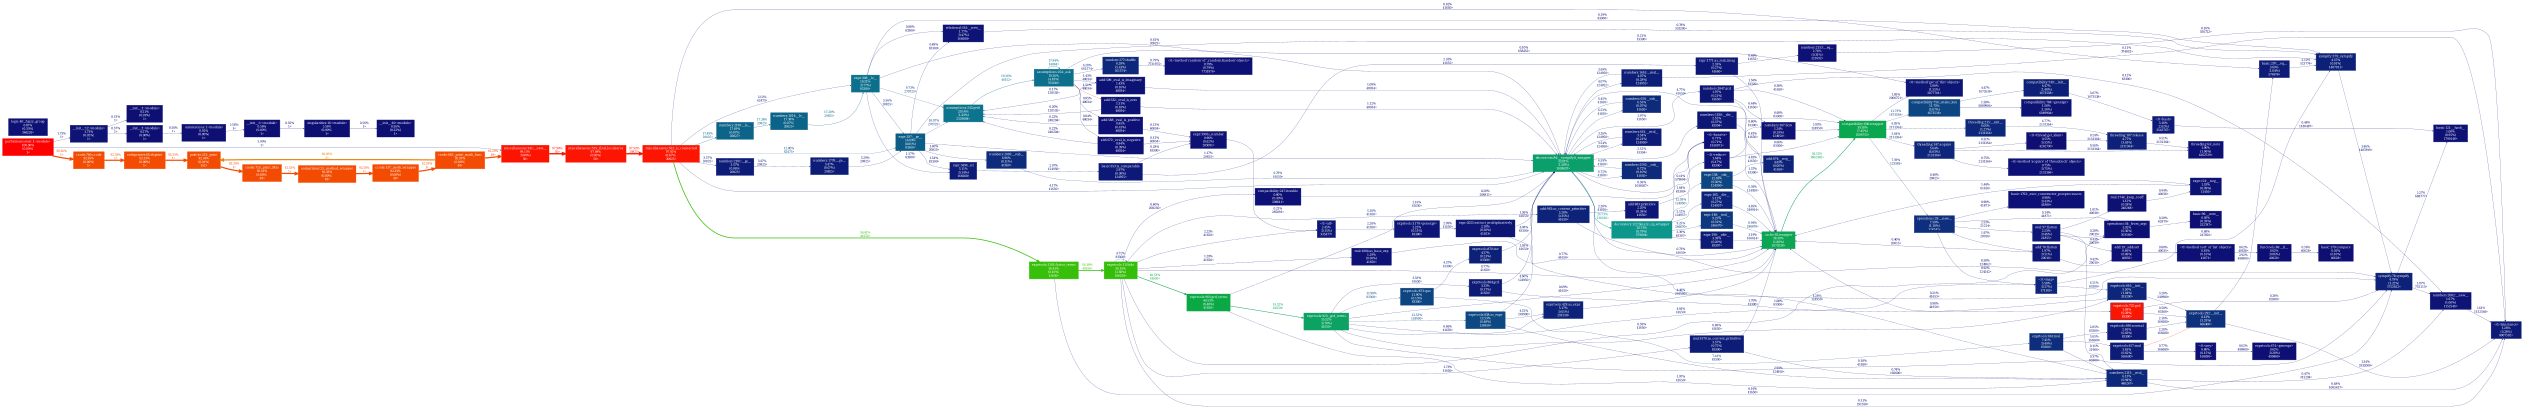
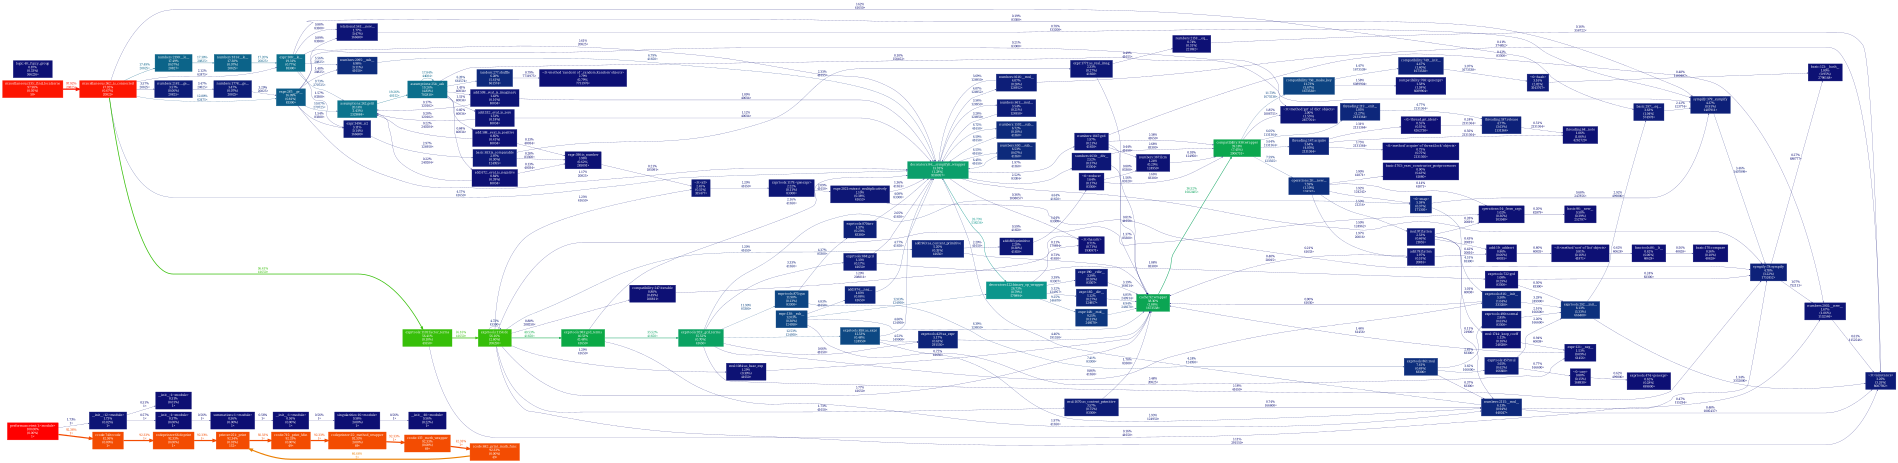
(1086, 93) -> (459, 104)
(888, 112) -> (321, 64)
(525, 154) -> none
(1688, 204) -> (883, 308)
(1566, 295) -> none
(2127, 311) -> (1502, 280)
(2167, 338) -> (1532, 333)
